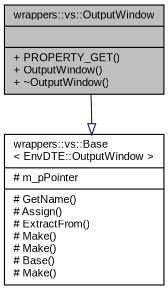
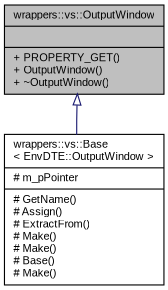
(91, 109) -> (77, 120)
